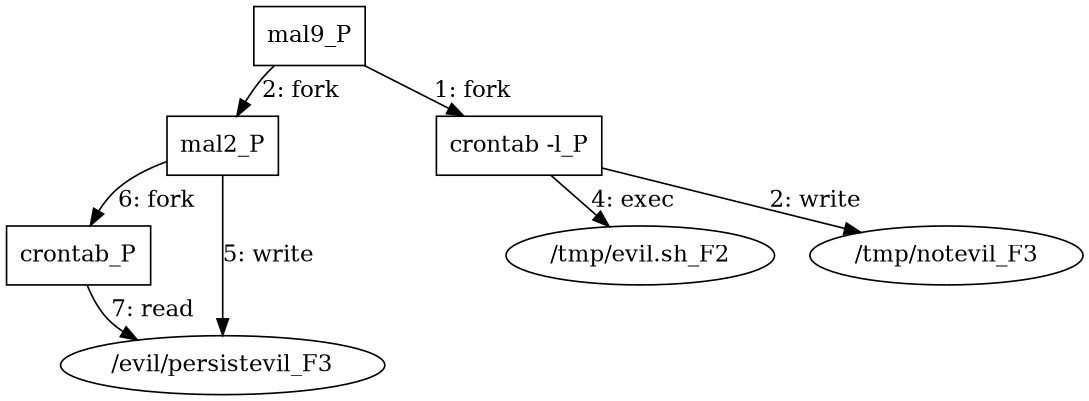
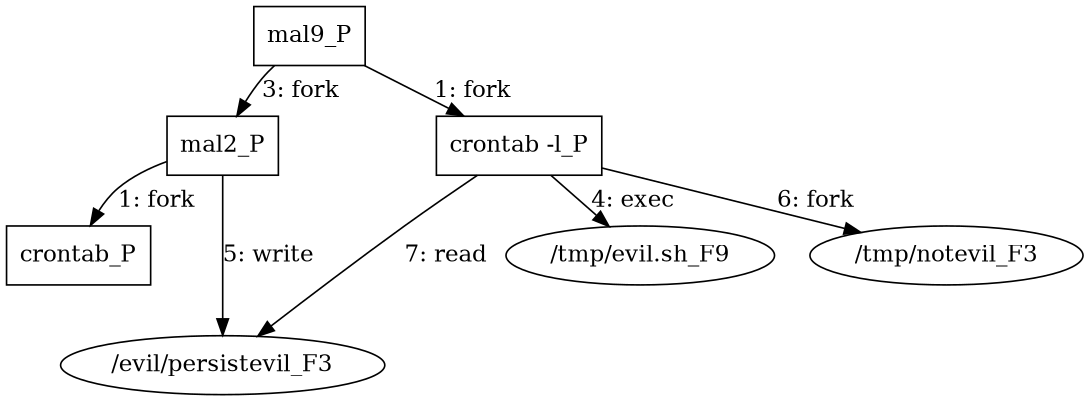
(300, 91) -> (300, 91)
(156, 201) -> (156, 201)
(815, 201) -> (815, 201)
(640, 255) -> (640, 255)
(101, 311) -> (373, 249)
